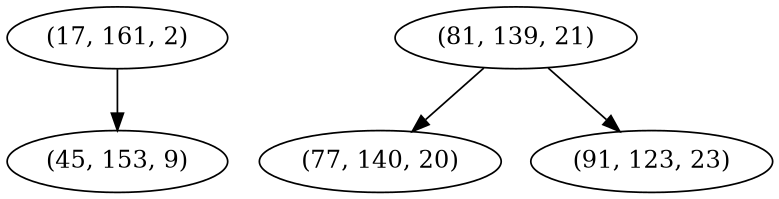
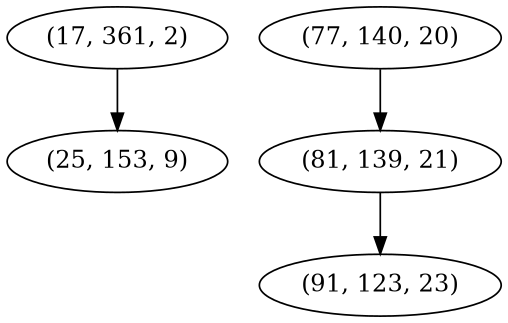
(117, 38) -> (117, 38)
(455, 94) -> (380, 91)
(117, 161) -> (117, 161)
